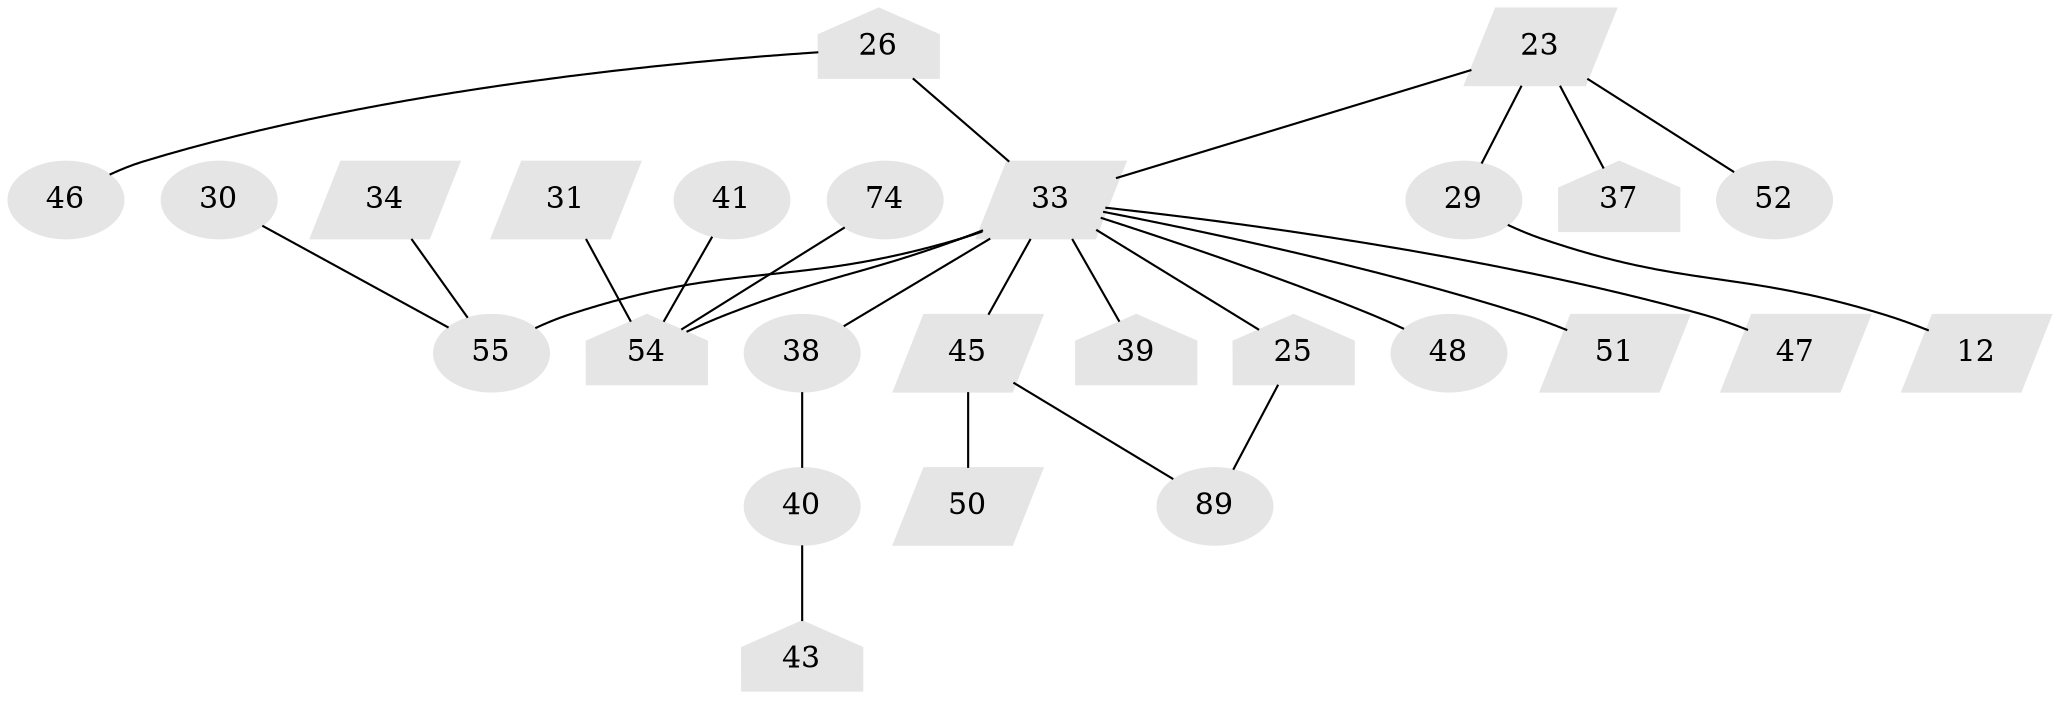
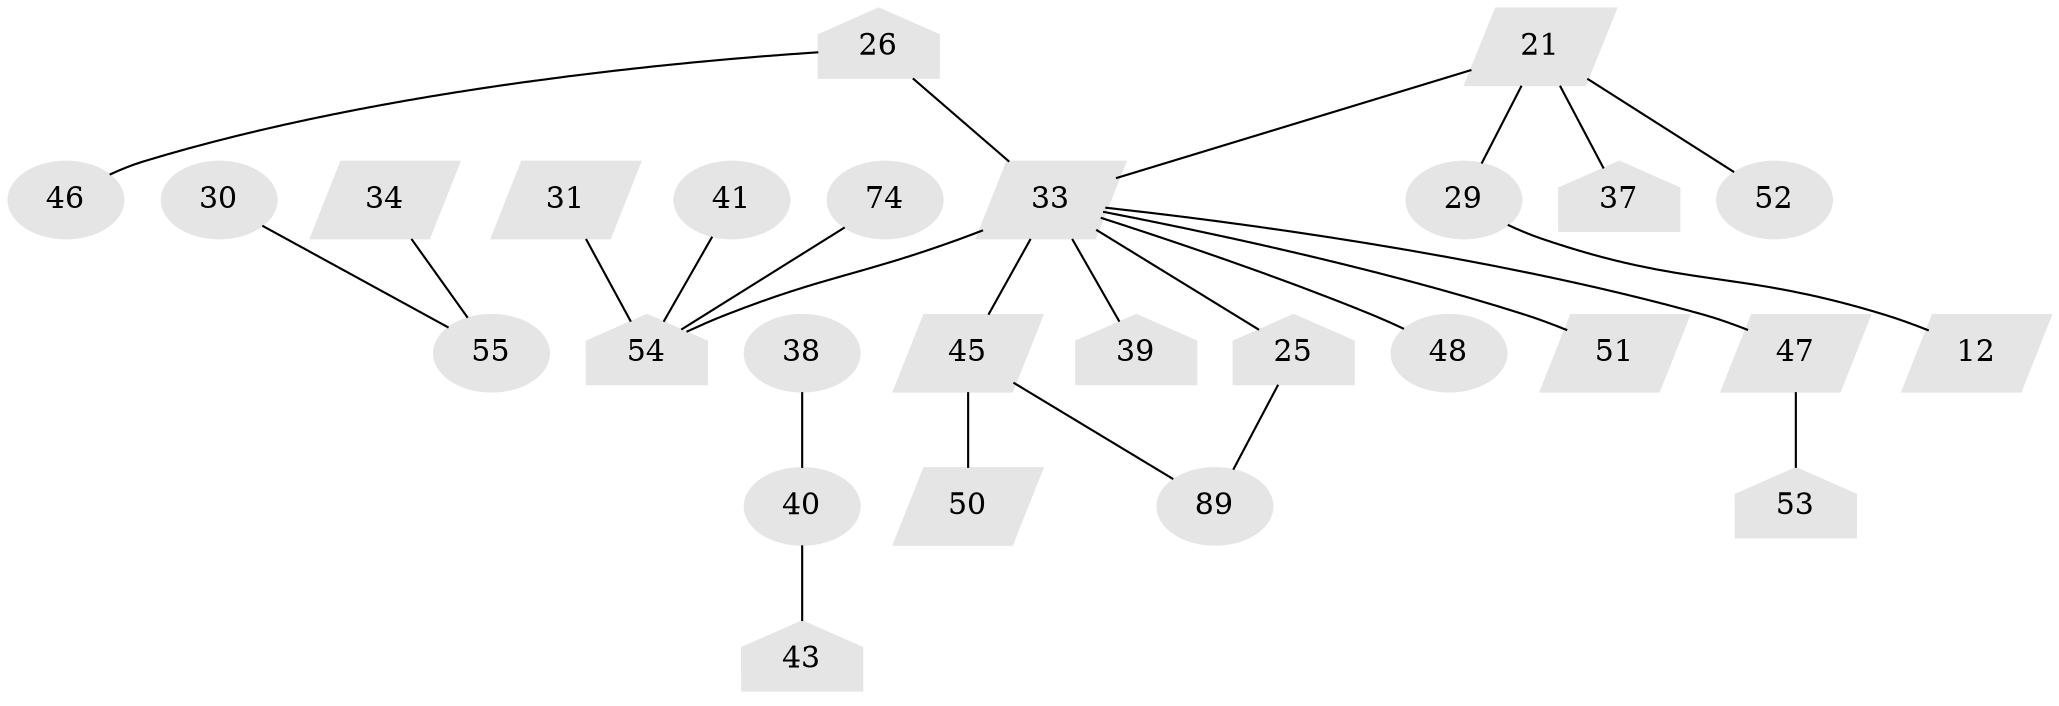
(1541, 47) -> (1541, 47)
(735, 278) -> none
(917, 282) -> none
none -> (1796, 506)
